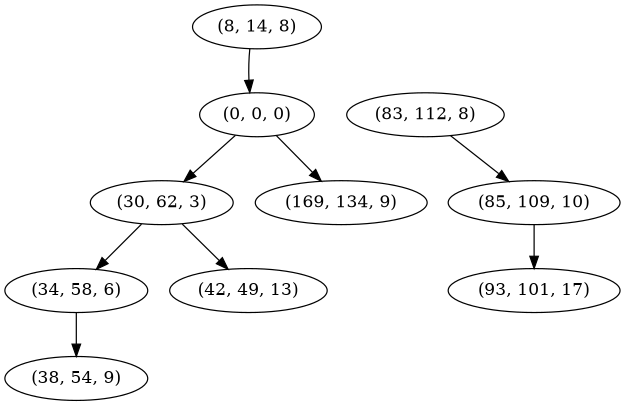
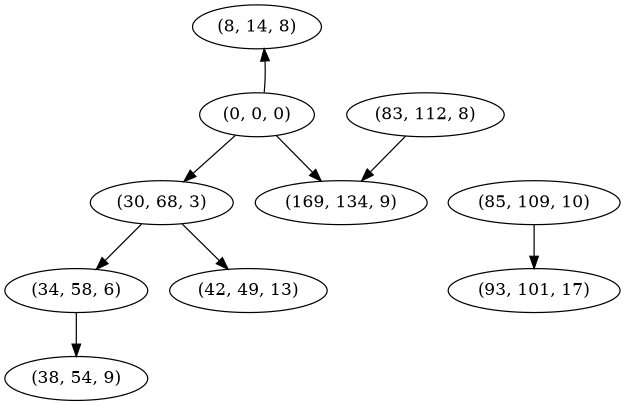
(249, 64) -> (265, 77)
(475, 155) -> (388, 154)
(162, 203) -> (162, 203)
